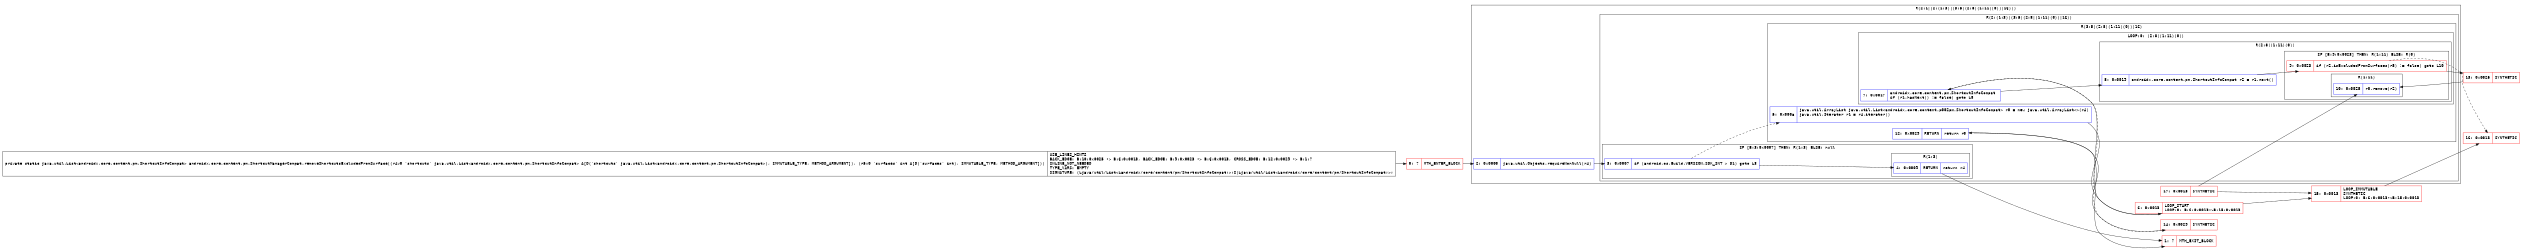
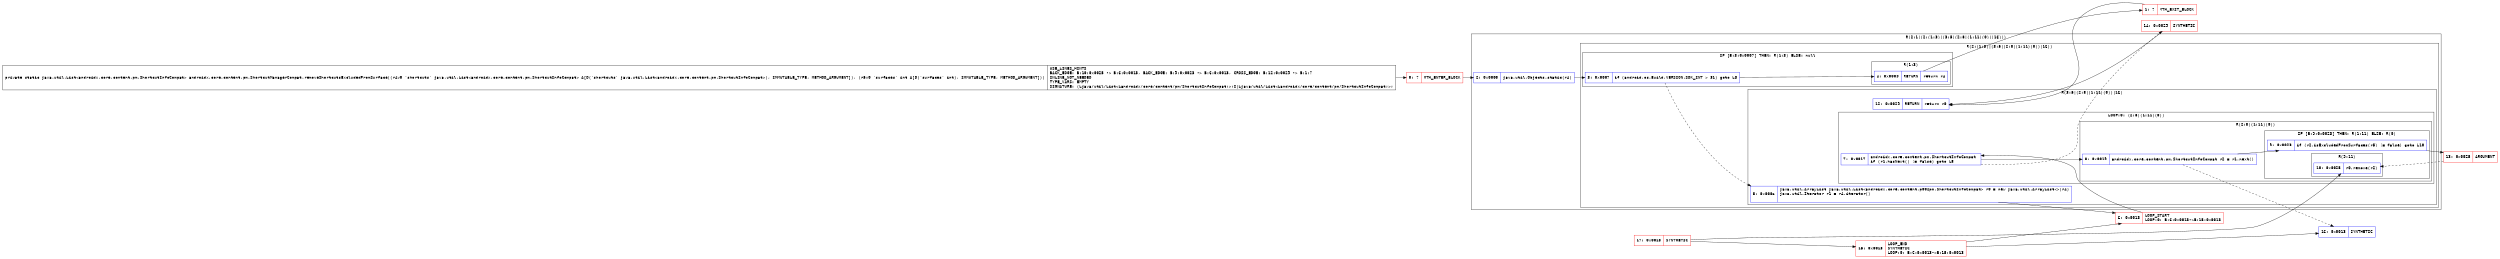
(2367, 66) -> (2347, 145)
(2367, 77) -> (2347, 157)
(2463, 77) -> (2257, 195)
(2506, 77) -> (2485, 157)
(2433, 85) -> (2413, 164)
(2491, 138) -> (2347, 232)
(1547, 164) -> (1538, 77)
(2361, 189) -> (1898, 244)
(2276, 201) -> (2050, 232)
(2095, 217) -> (2077, 78)
